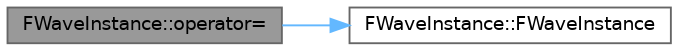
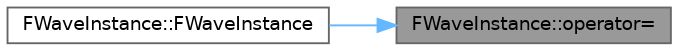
(306, 25) -> (353, 25)
